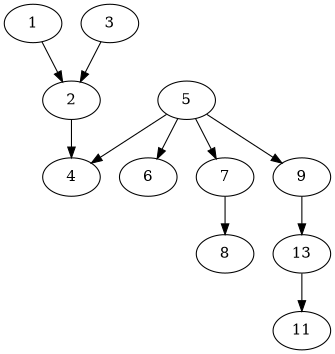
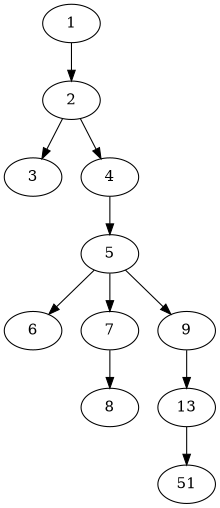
(93, 57) -> (55, 134)
(133, 136) -> (110, 210)
(302, 331) -> (187, 484)
